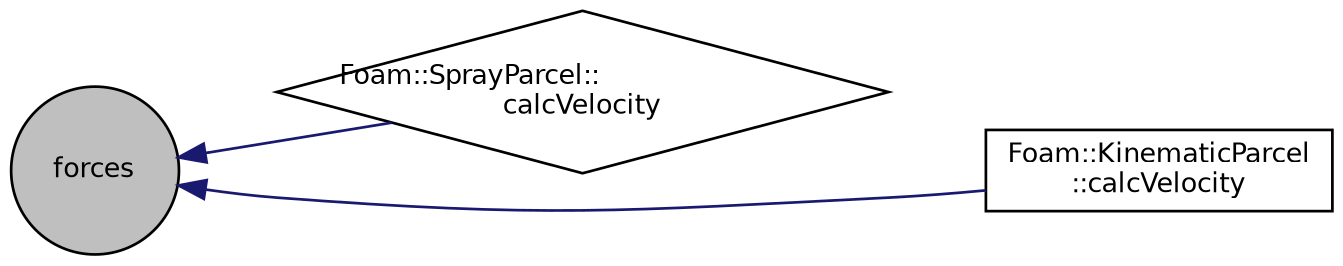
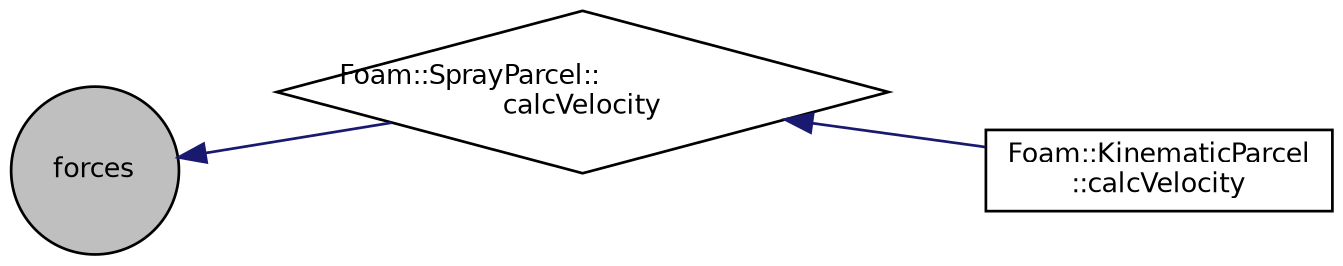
(595, 210) -> (899, 135)
